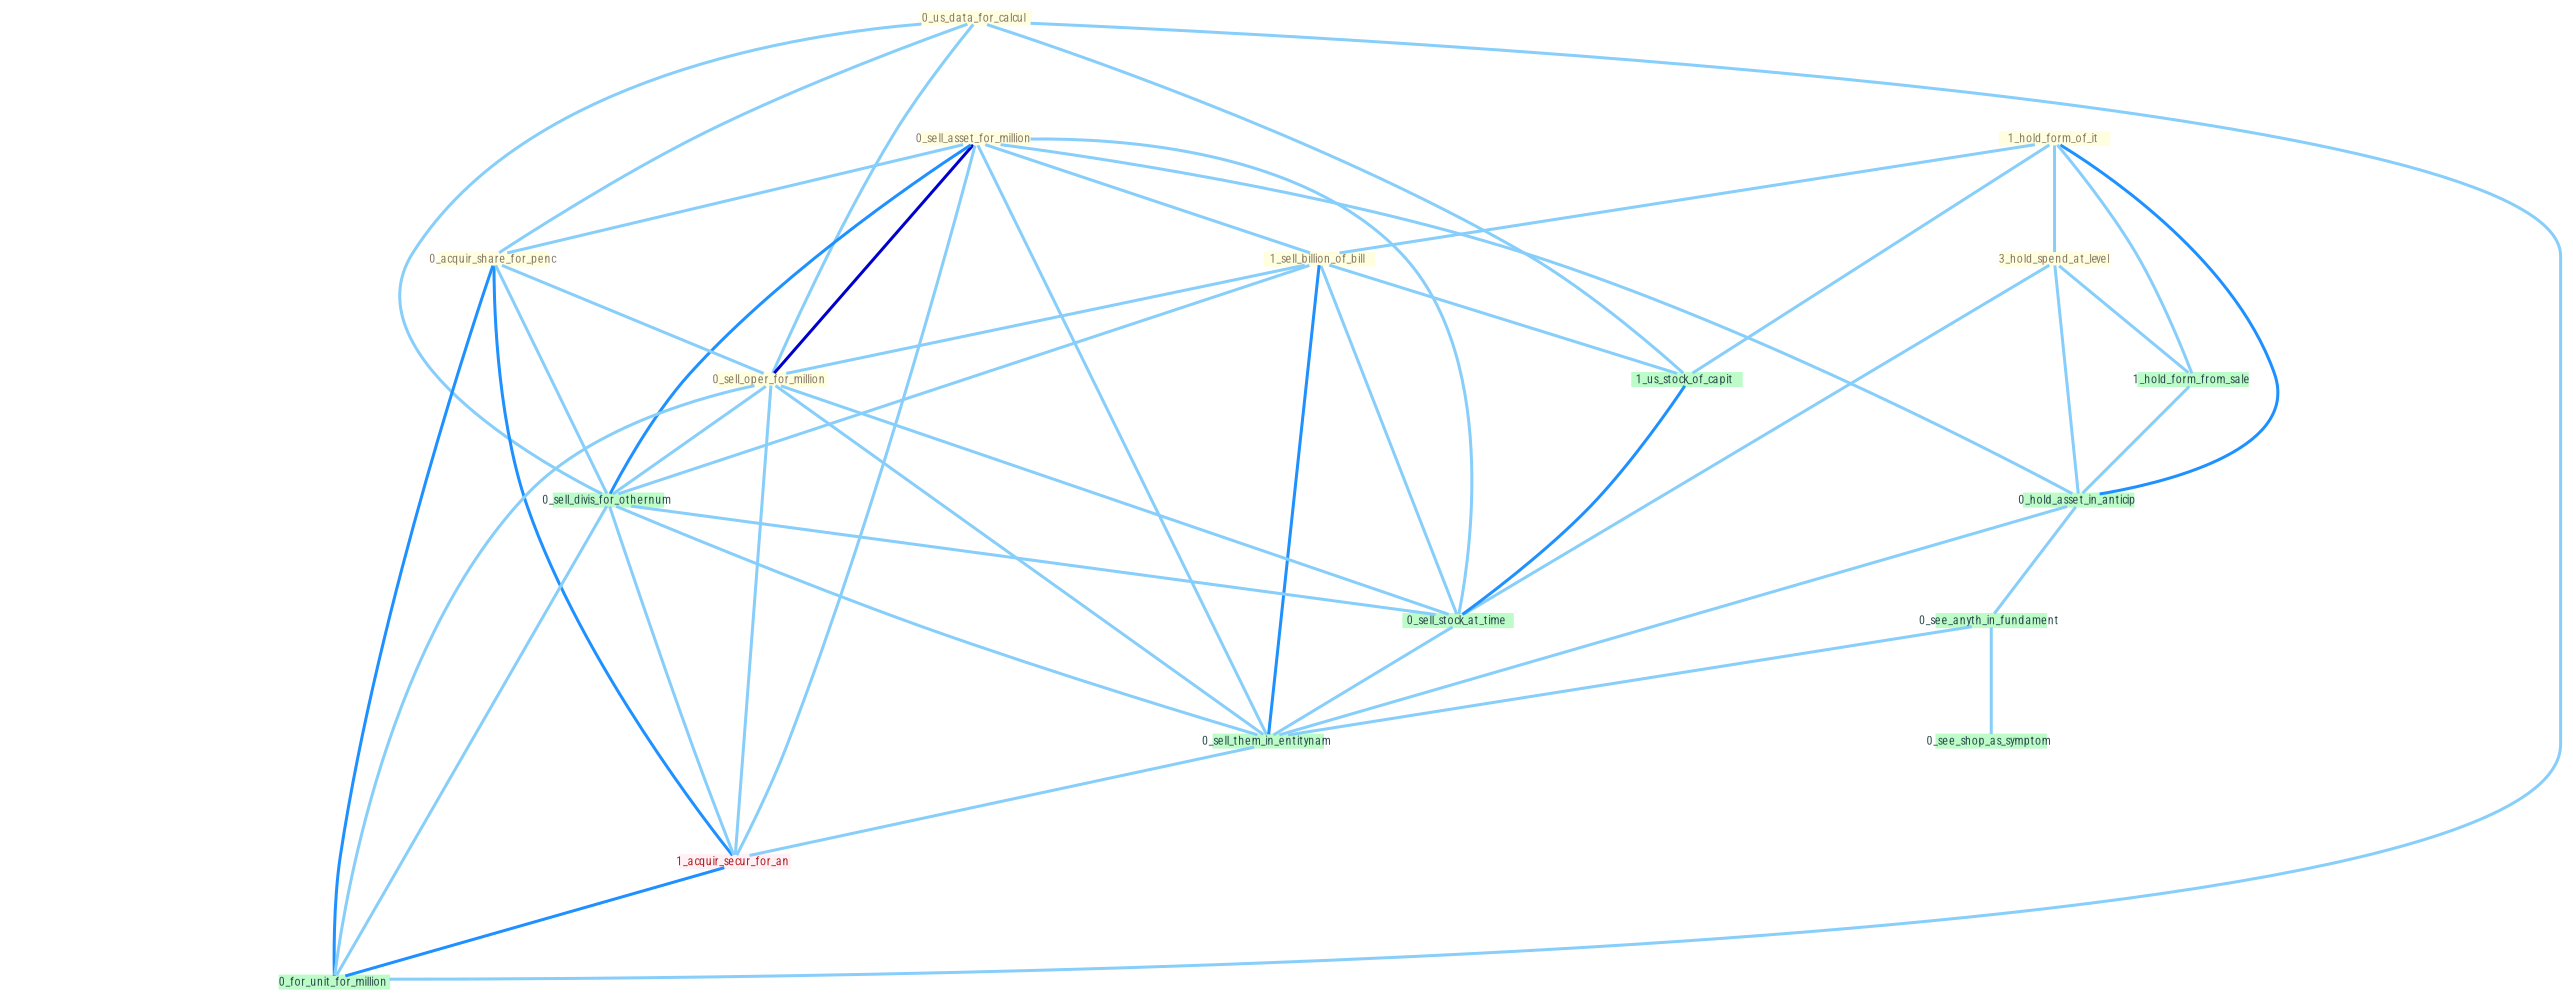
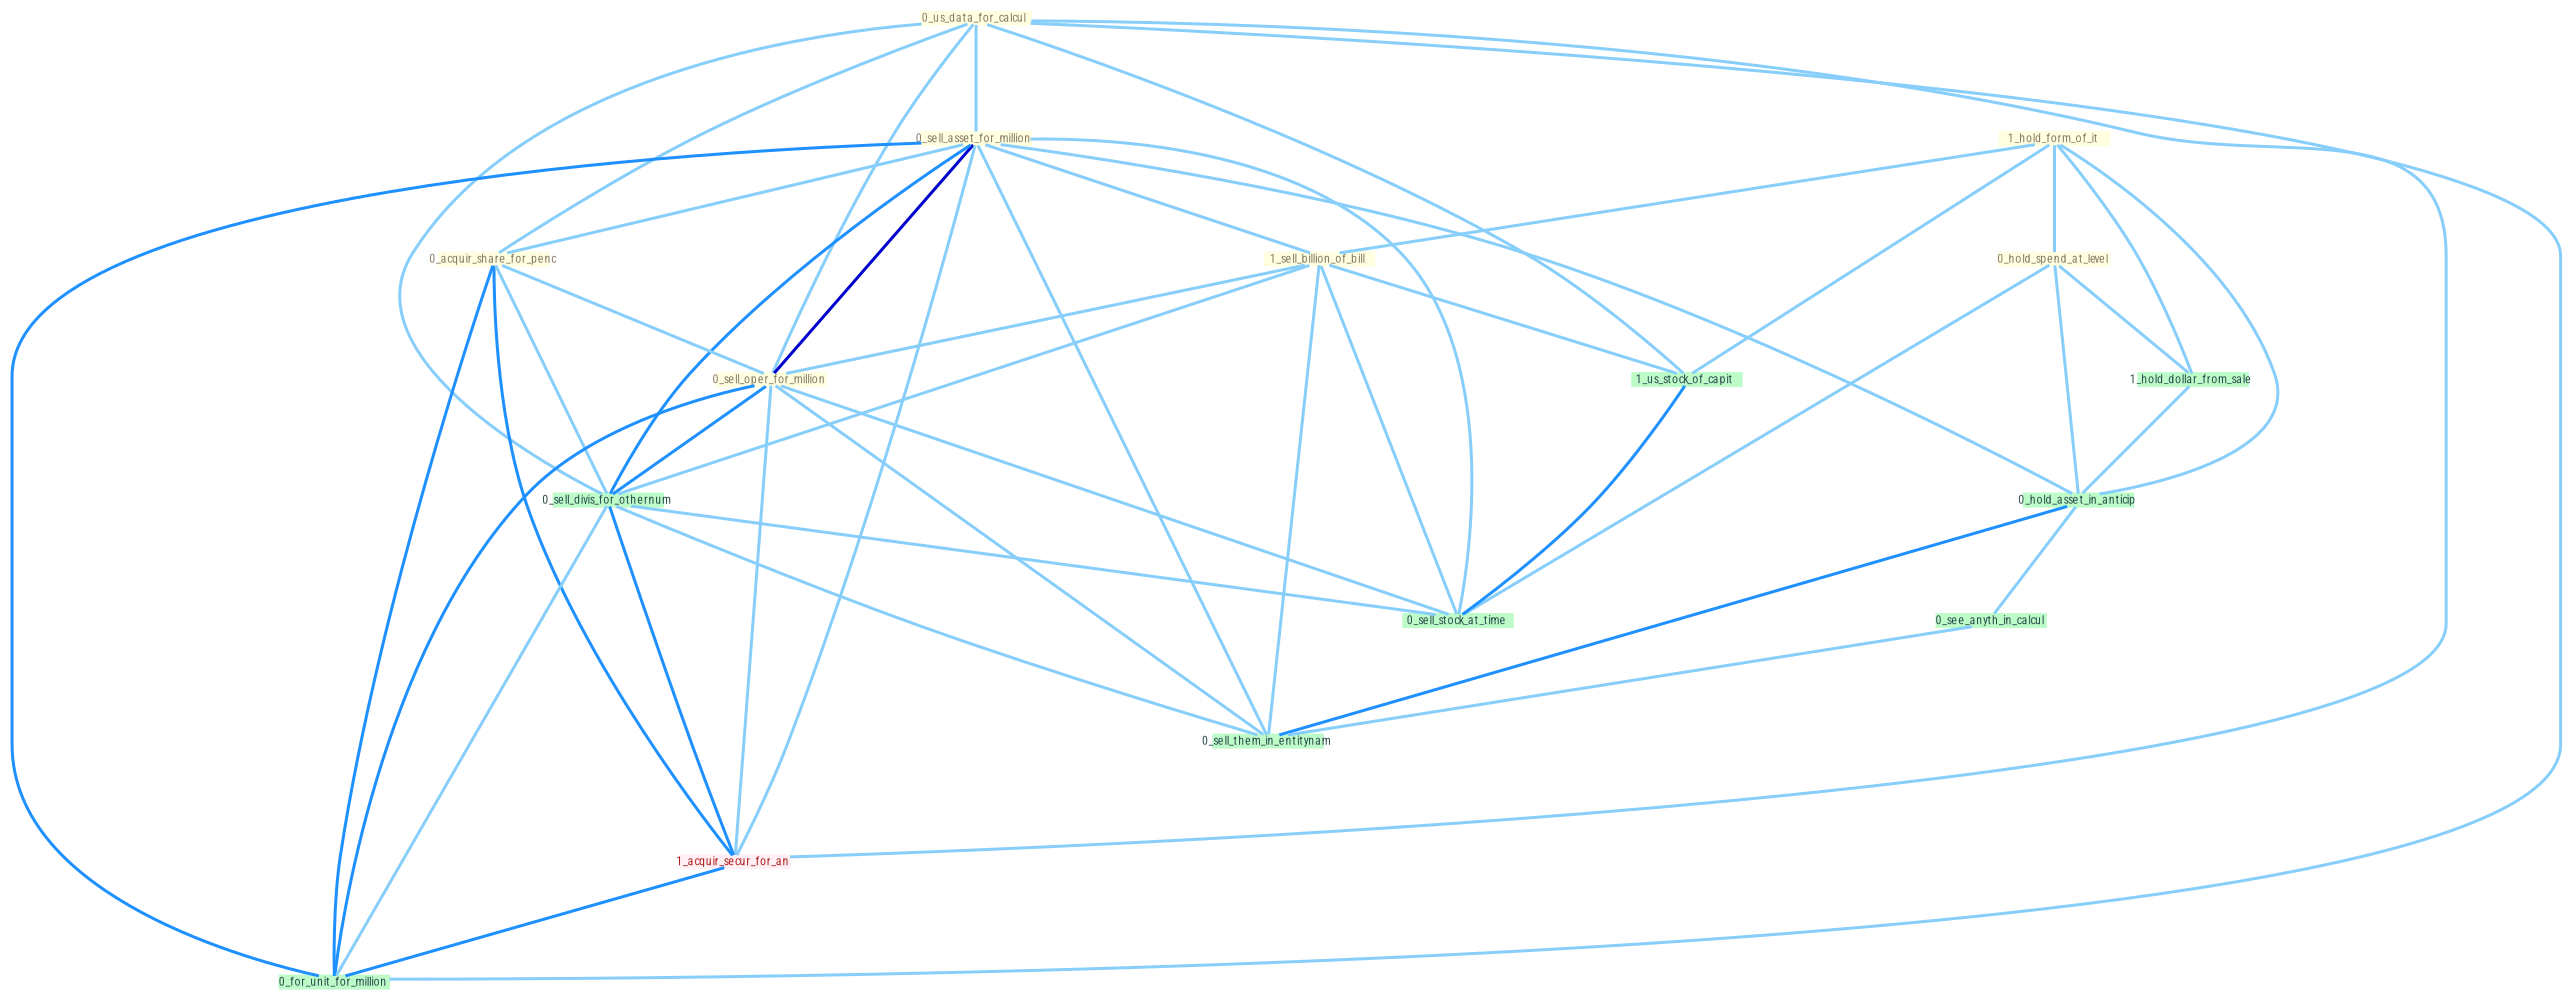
none -> (976, 78)
(2055, 259) -> (2055, 259)
none -> (66, 298)
(2257, 337) -> (2257, 337)
(2193, 380) -> (2193, 380)
(689, 440) -> (689, 440)
(1294, 500) -> (1294, 500)
(450, 605) -> (450, 605)
(1673, 621) -> (1673, 621)
(1991, 621) -> (1991, 621)
(1363, 681) -> none
(670, 682) -> (670, 682)
(1991, 741) -> none
(1002, 801) -> (2446, 544)
